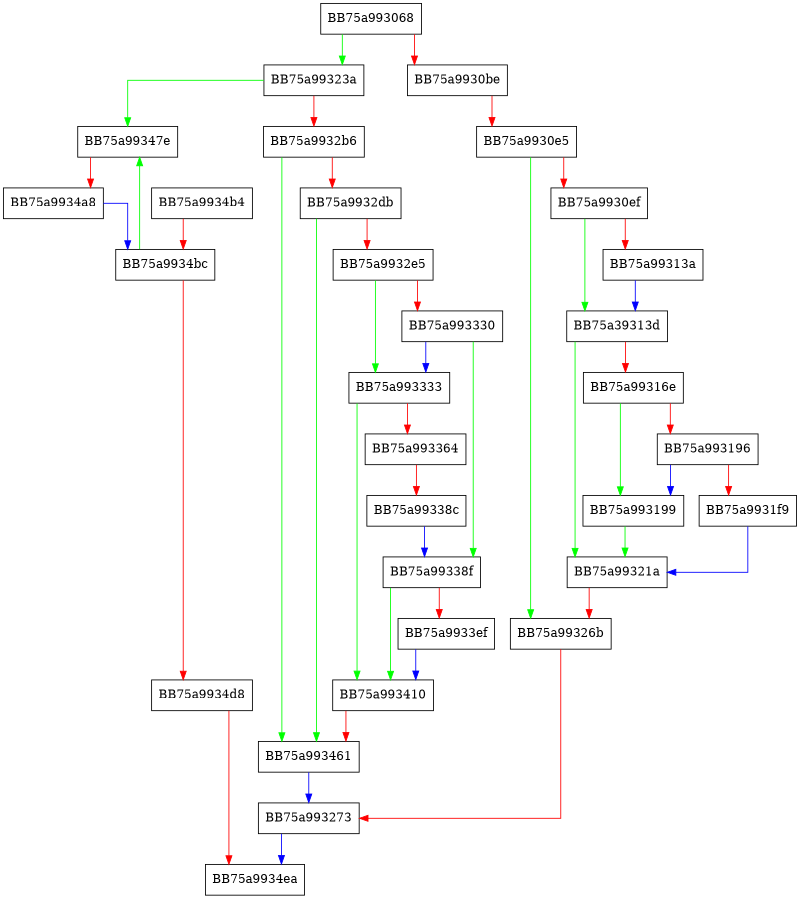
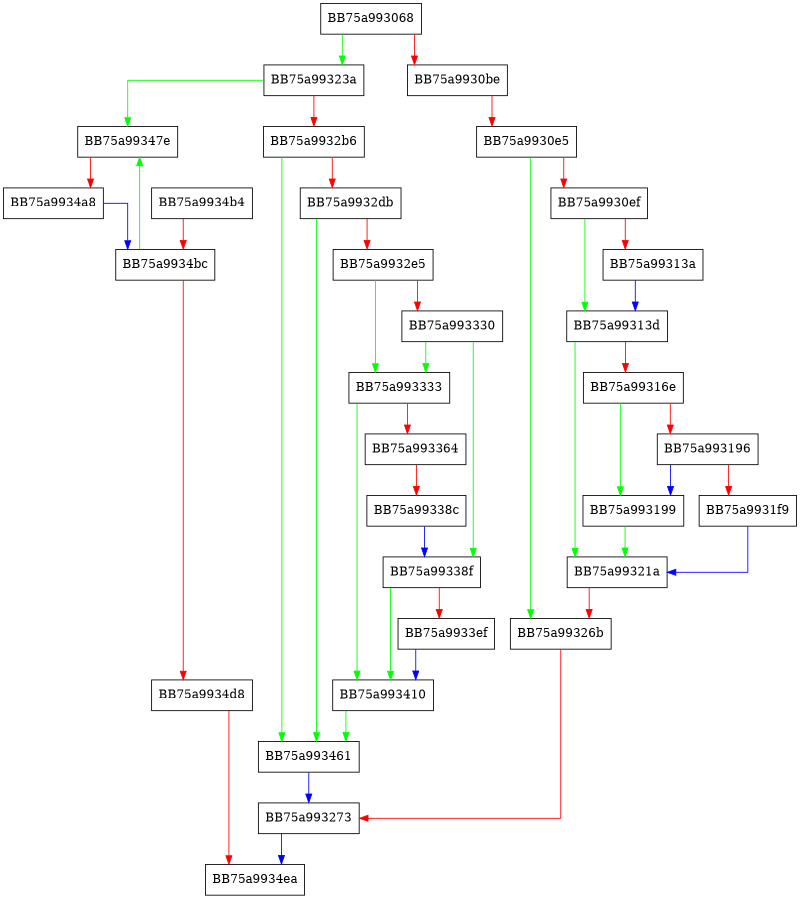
(617, 326) -> (617, 326)
(426, 353) -> (426, 353)
(346, 722) -> (346, 722)
